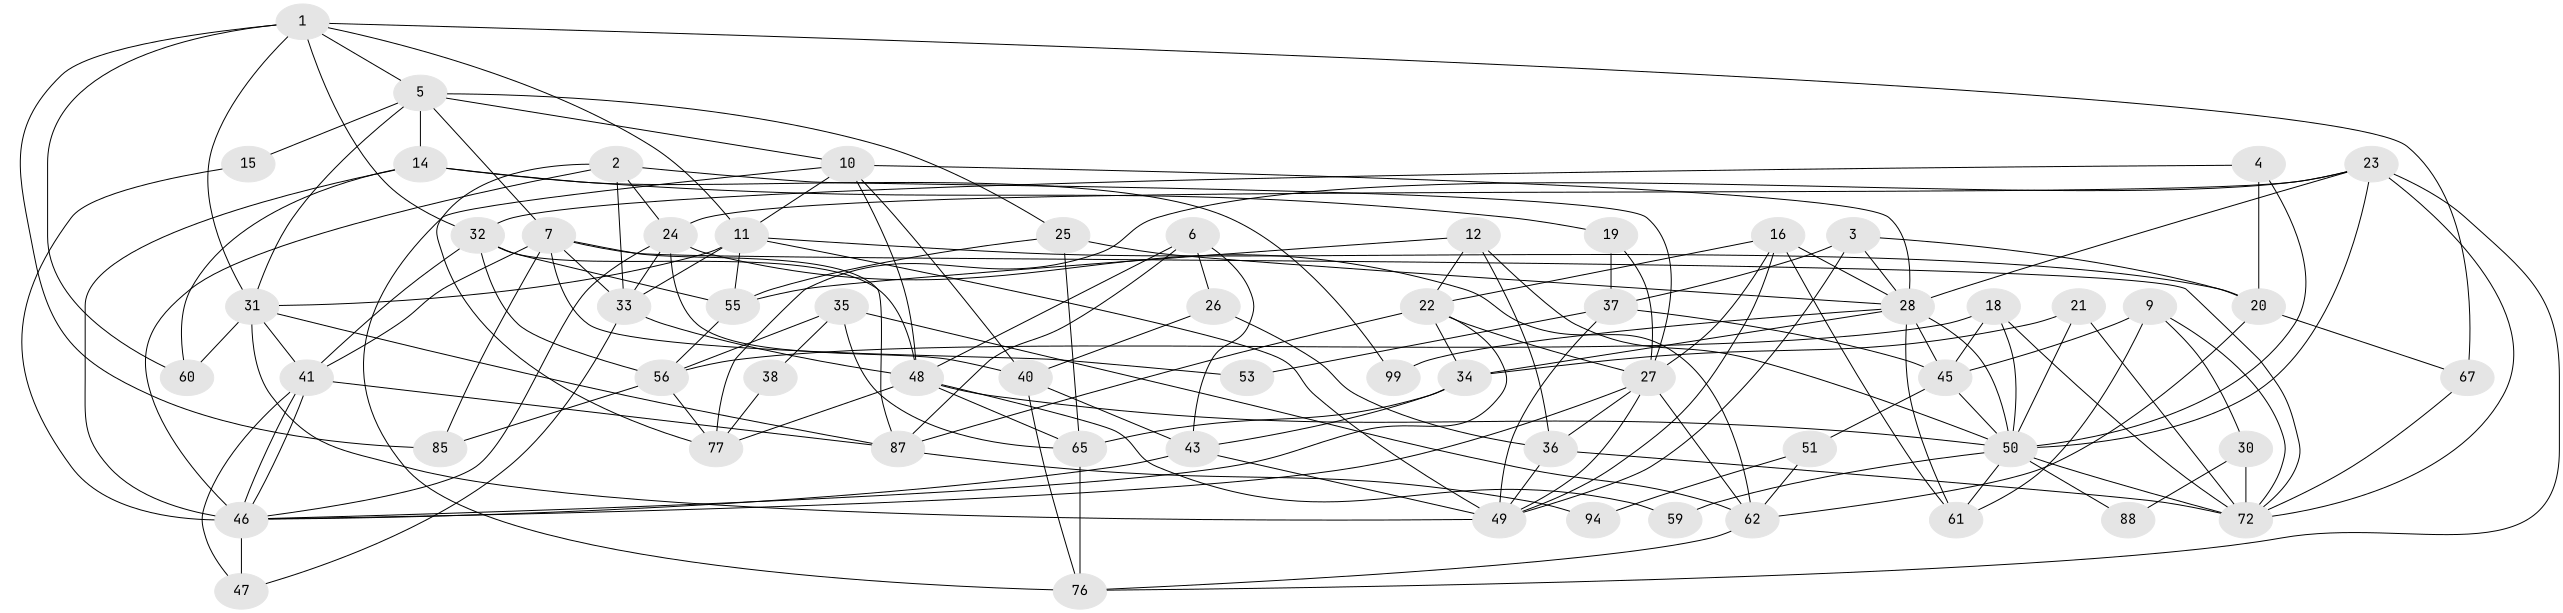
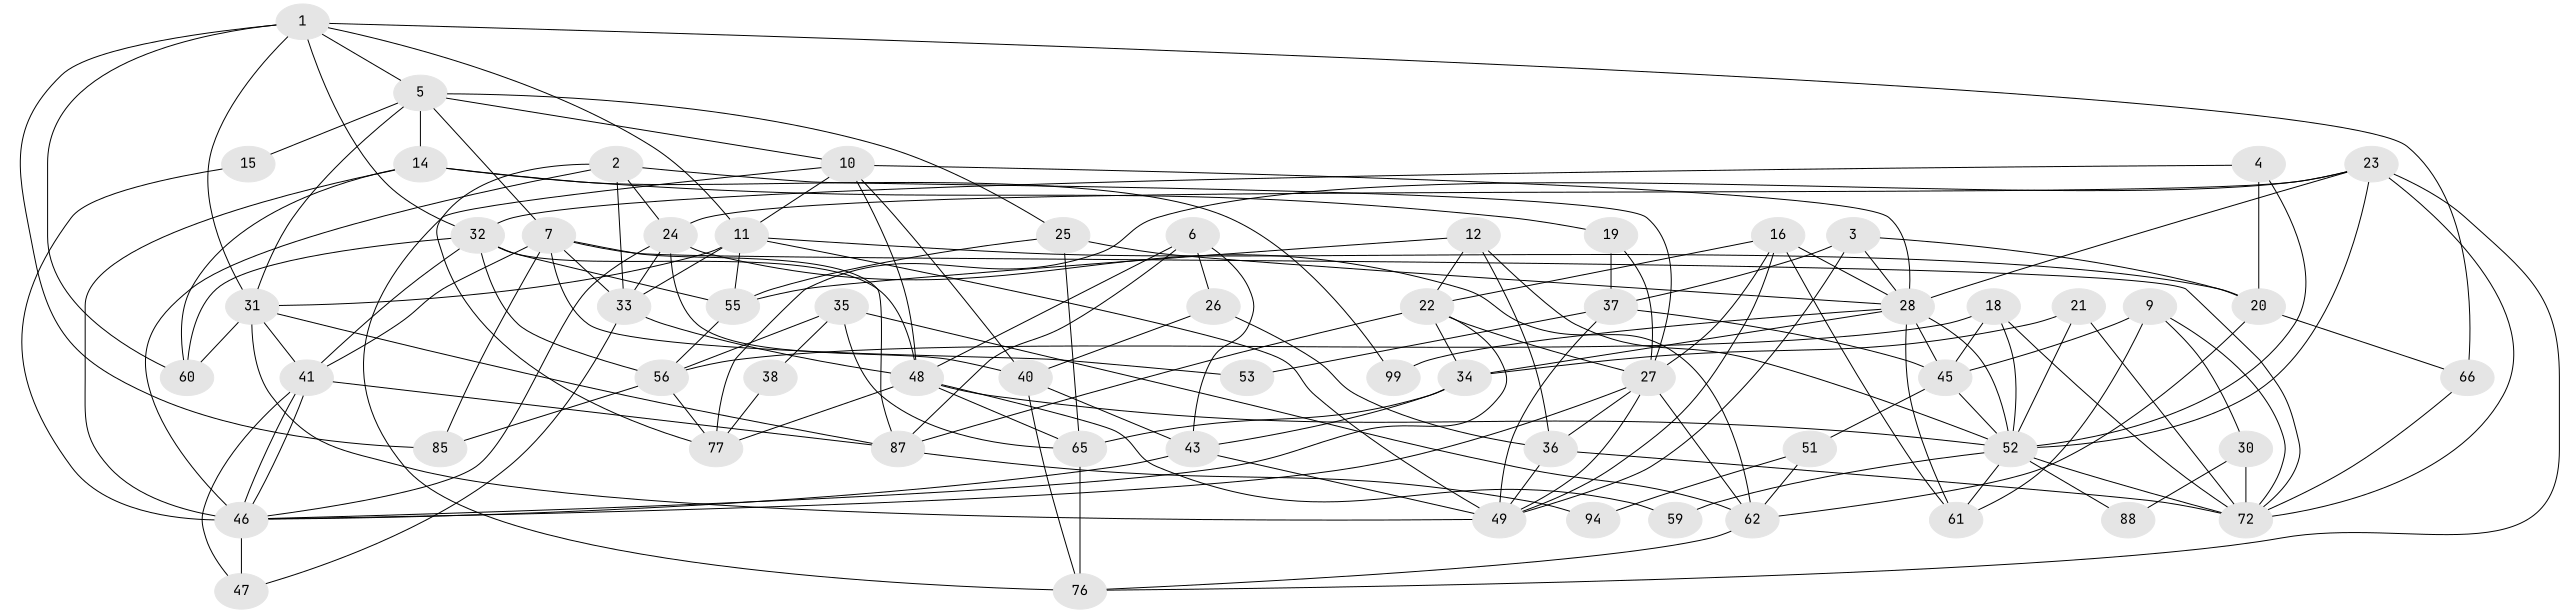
none -> (293, 260)
(2467, 378) -> (2467, 378)
(2011, 449) -> (2011, 449)
